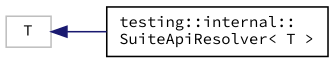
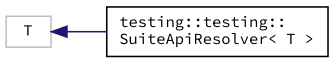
(217, 32) -> (217, 32)
